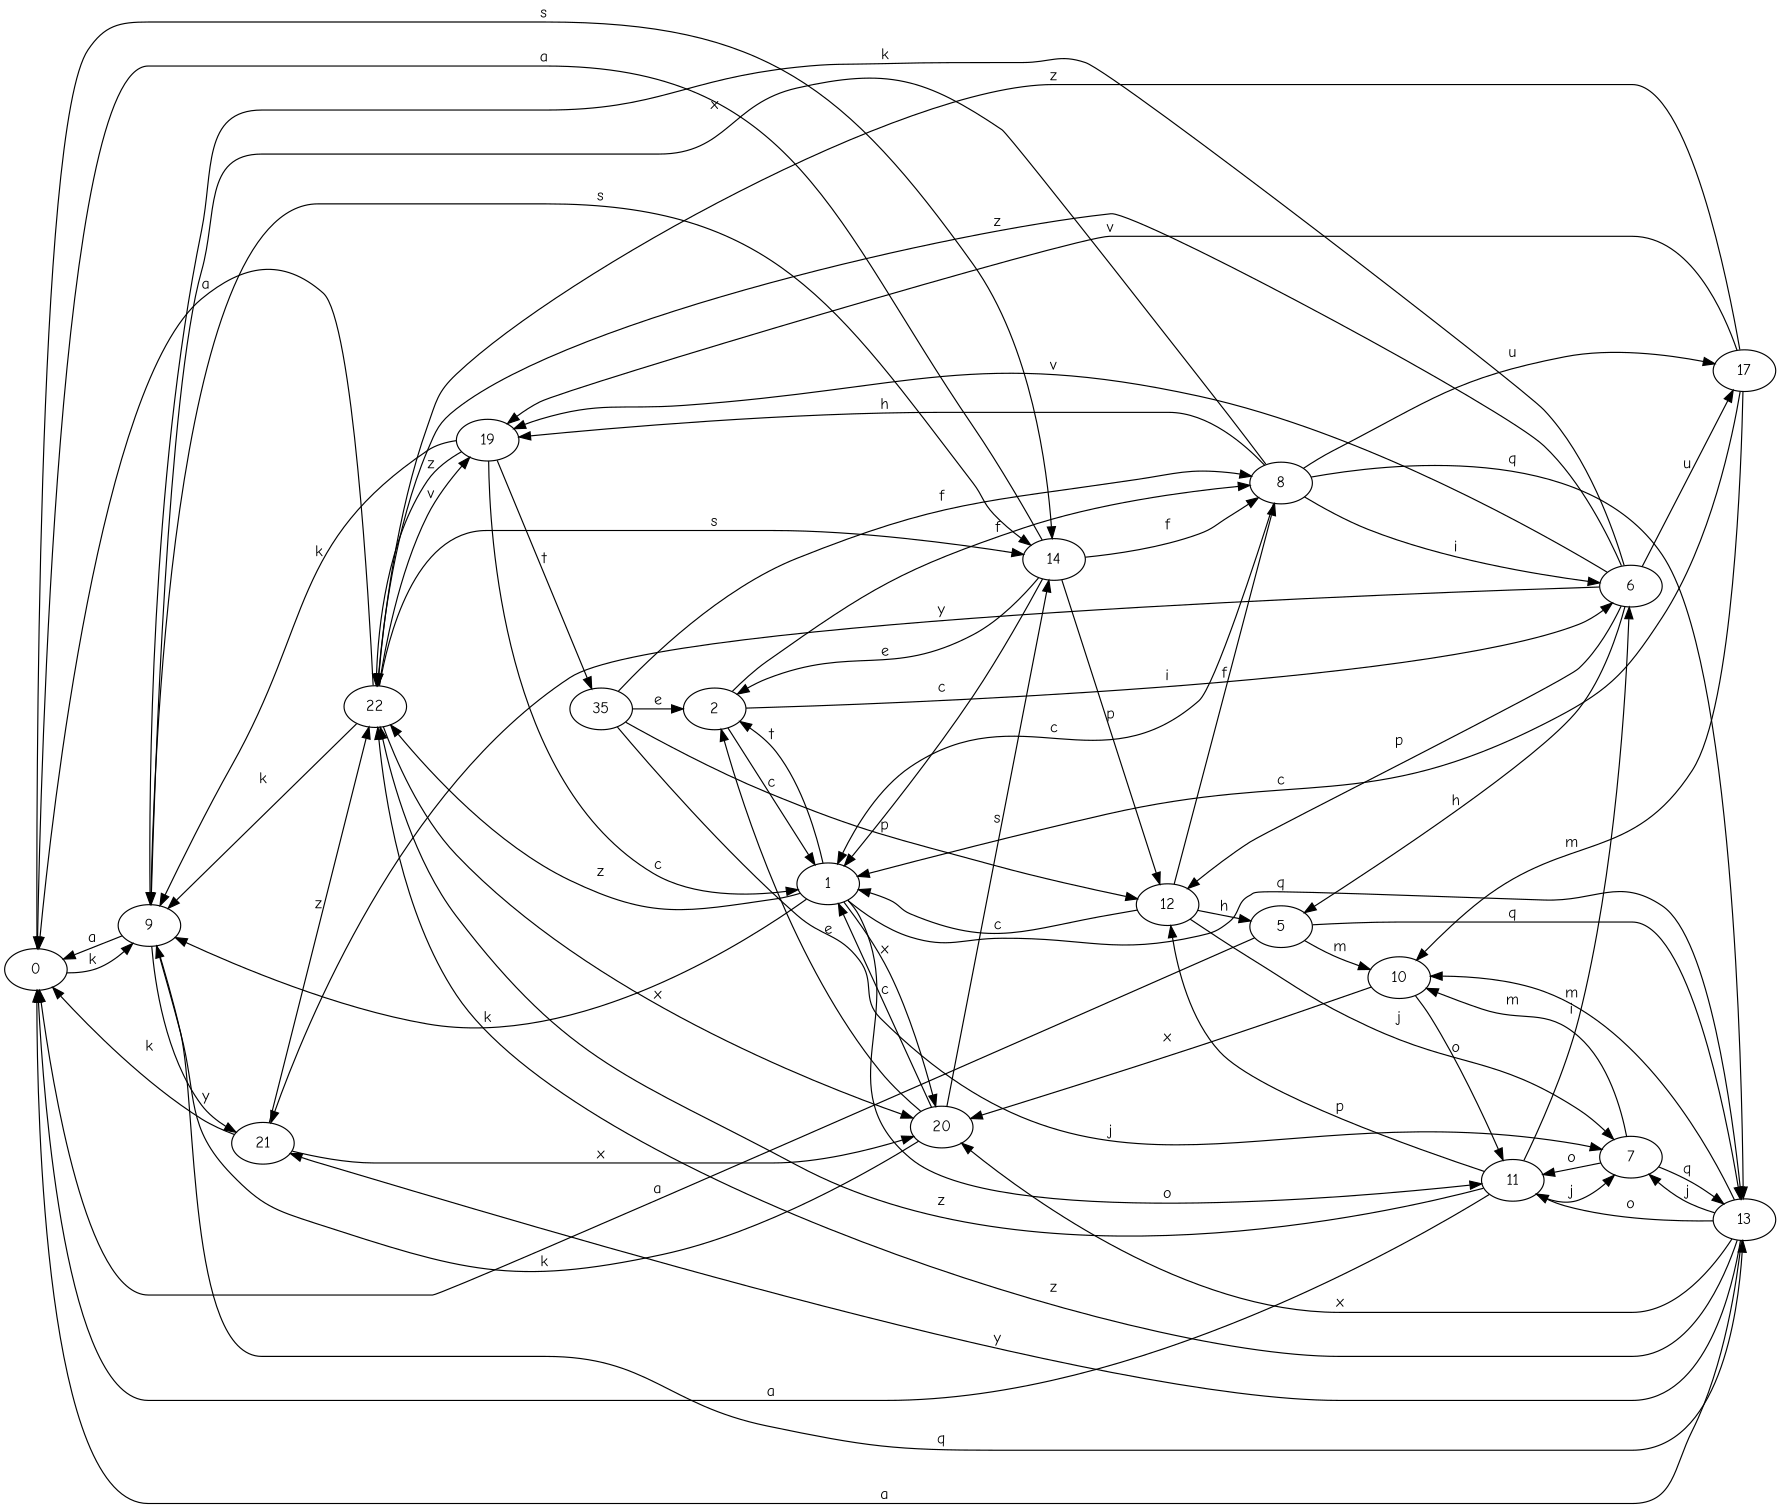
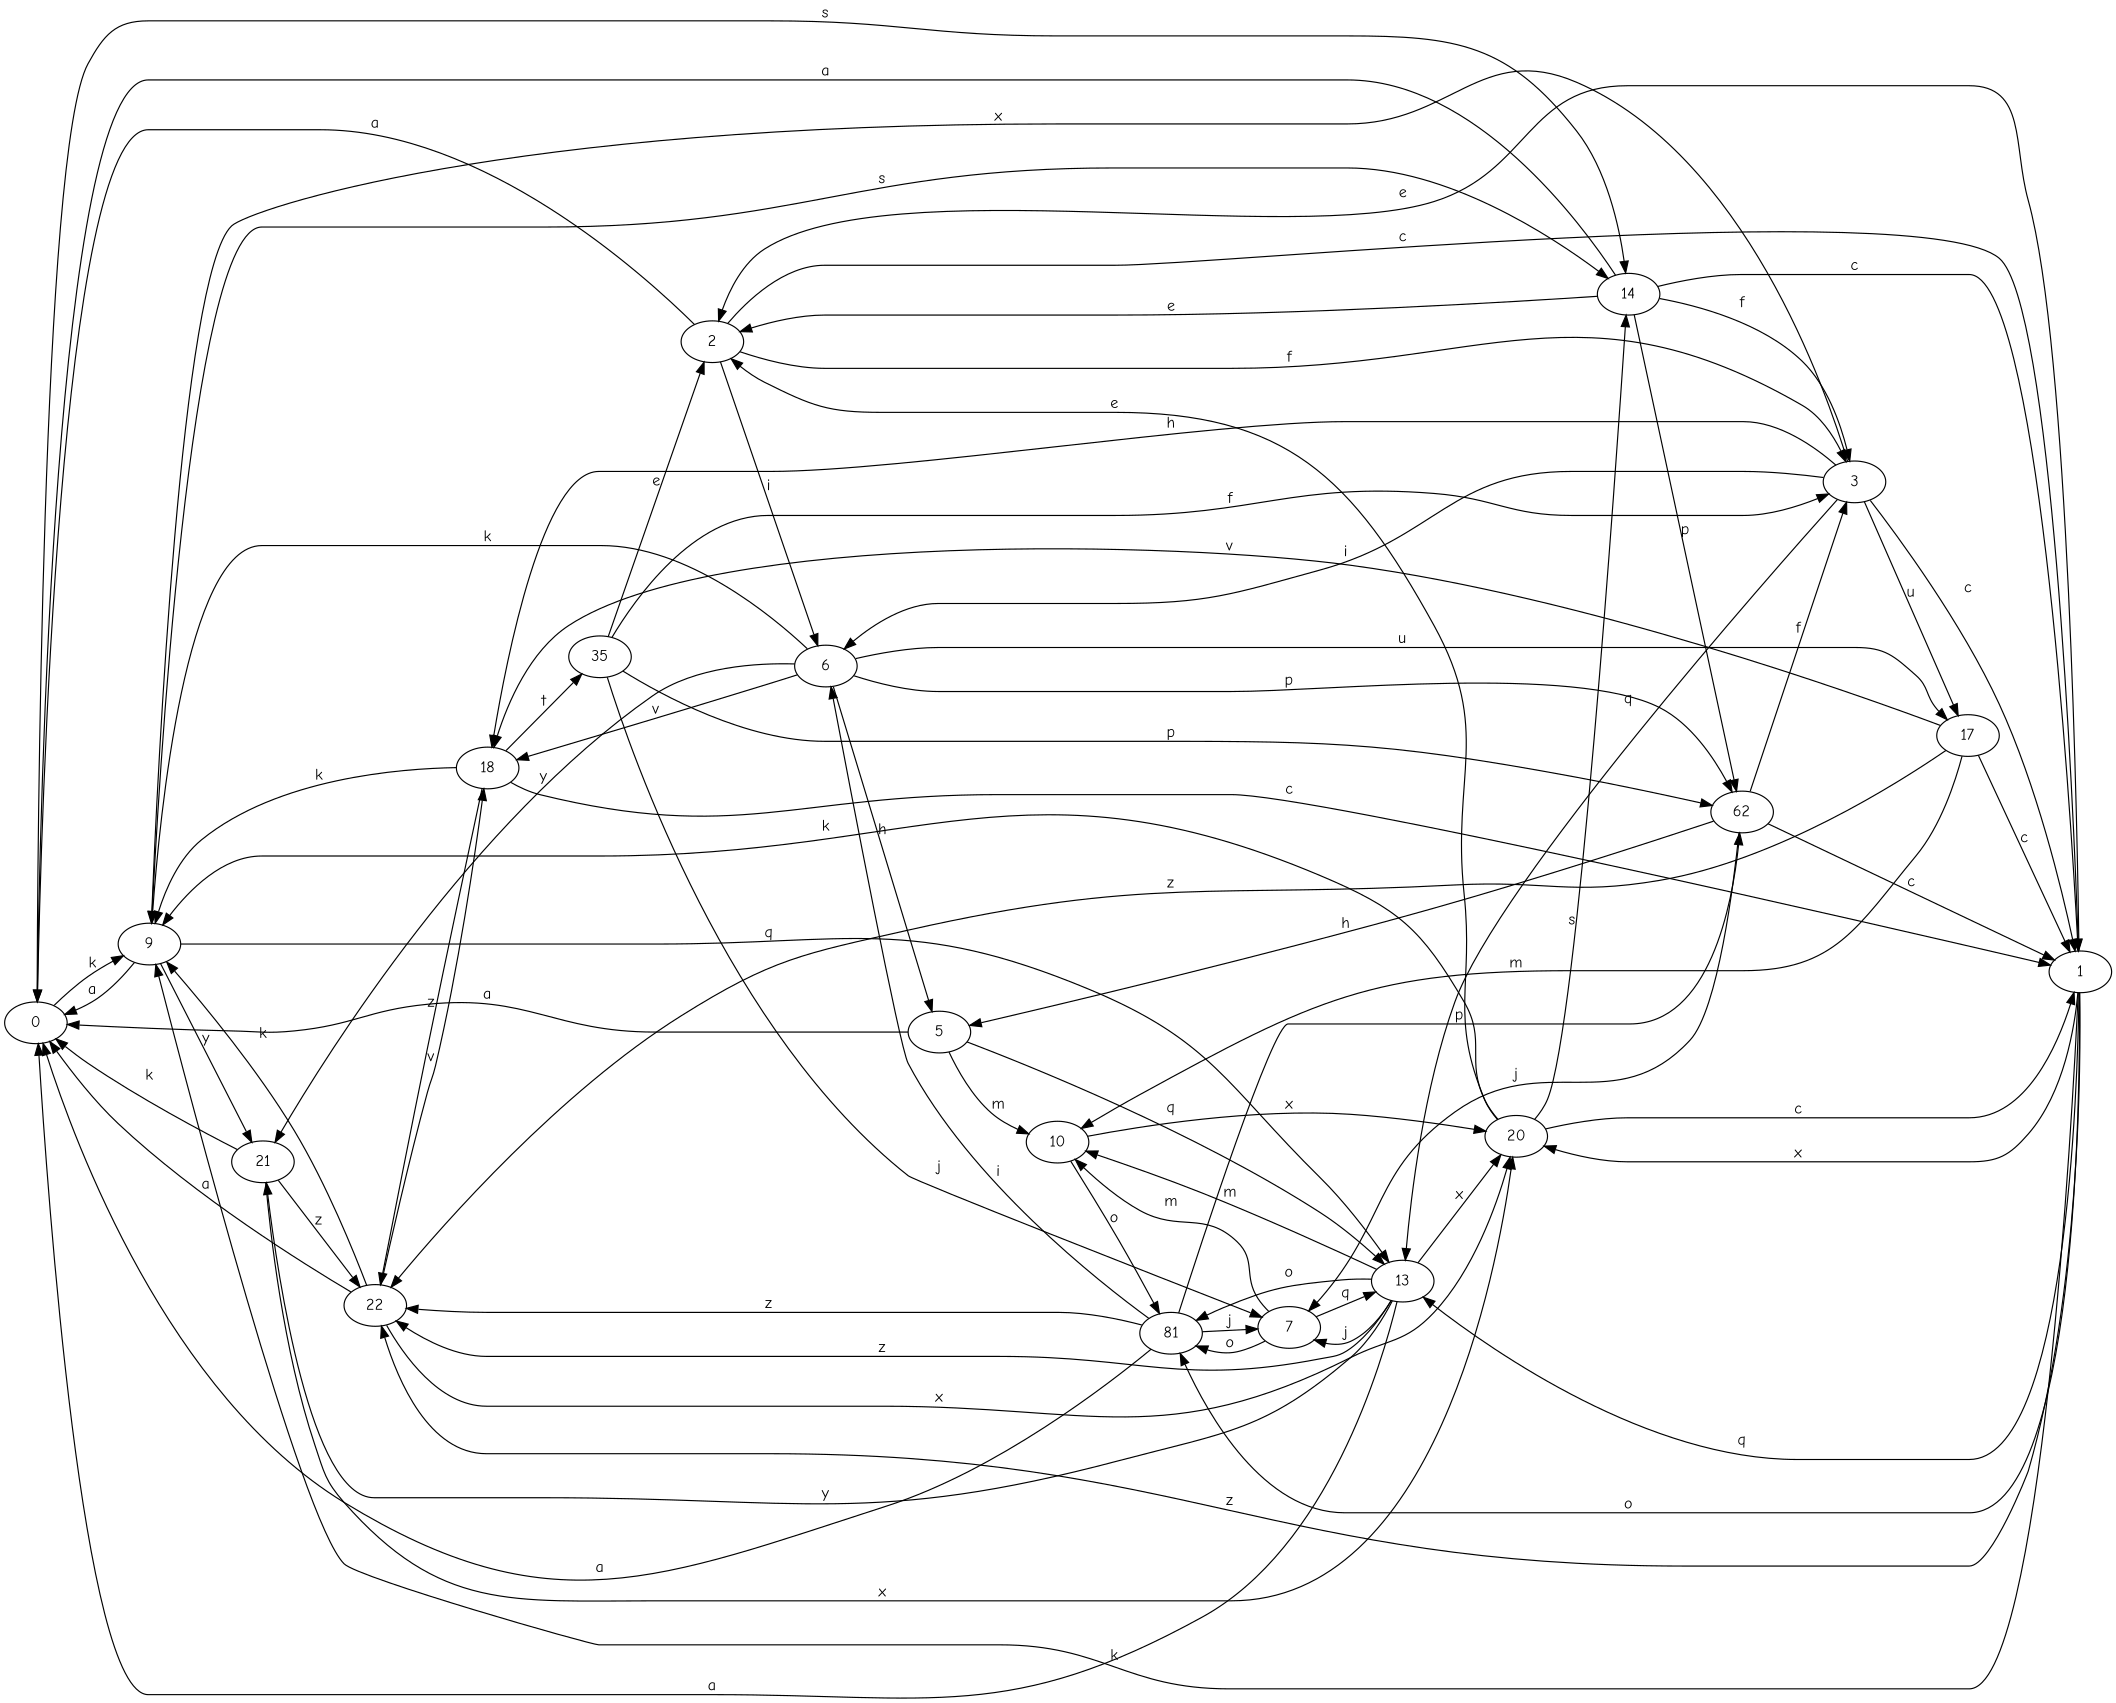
(947, 241) -> none
none -> (93, 251)
(488, 440) -> (488, 768)
(1281, 483) -> (1854, 482)
(648, 531) -> none
(771, 735) -> (1403, 193)
(1168, 905) -> (1742, 812)
(1513, 1180) -> (1171, 1333)
